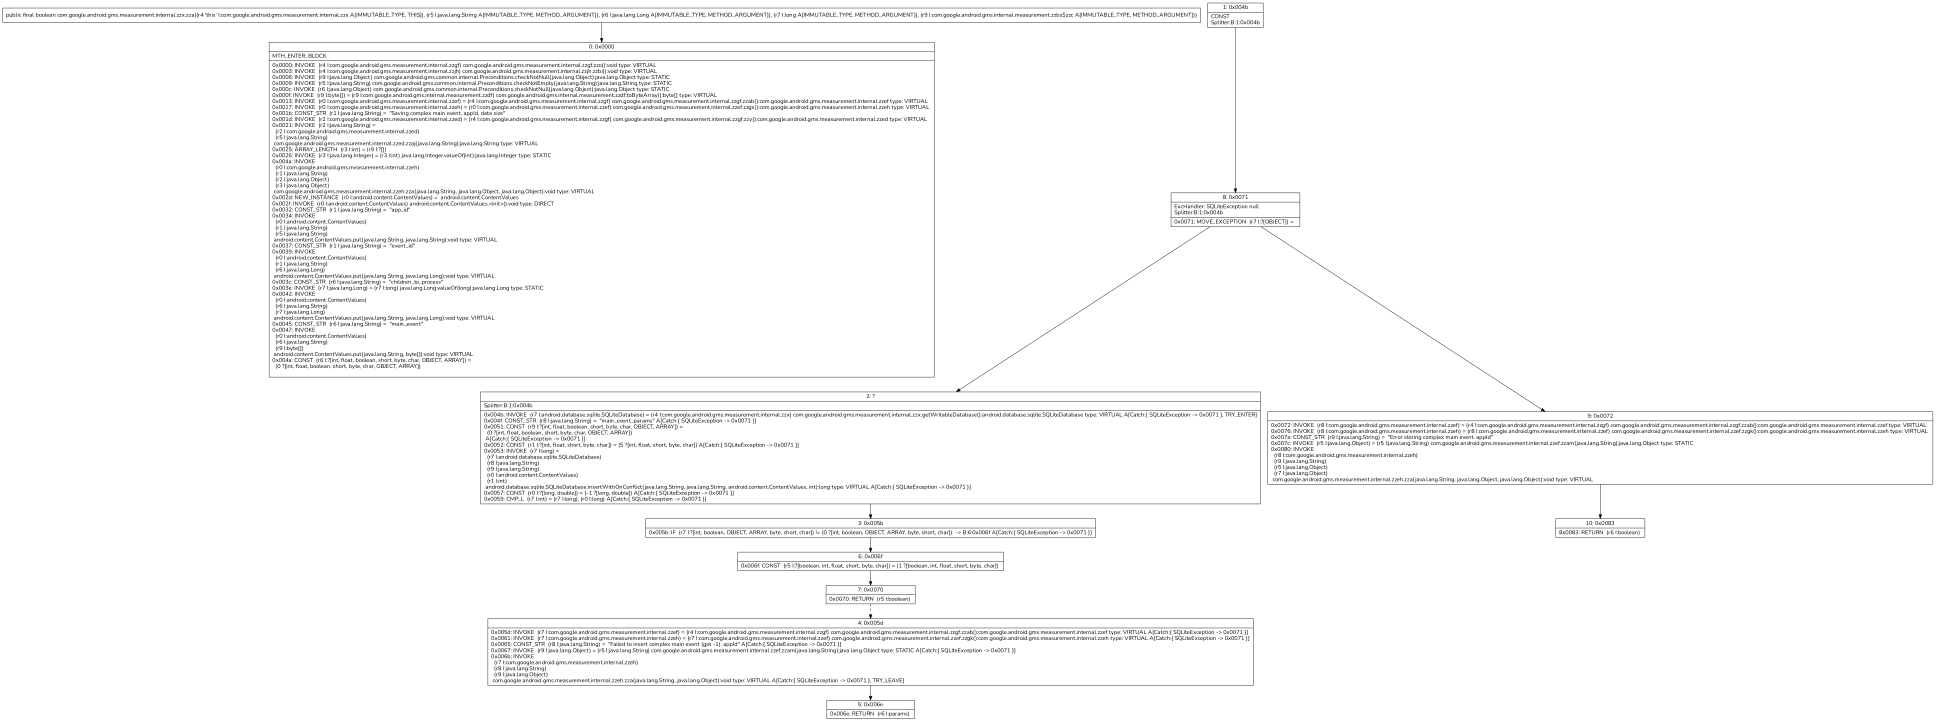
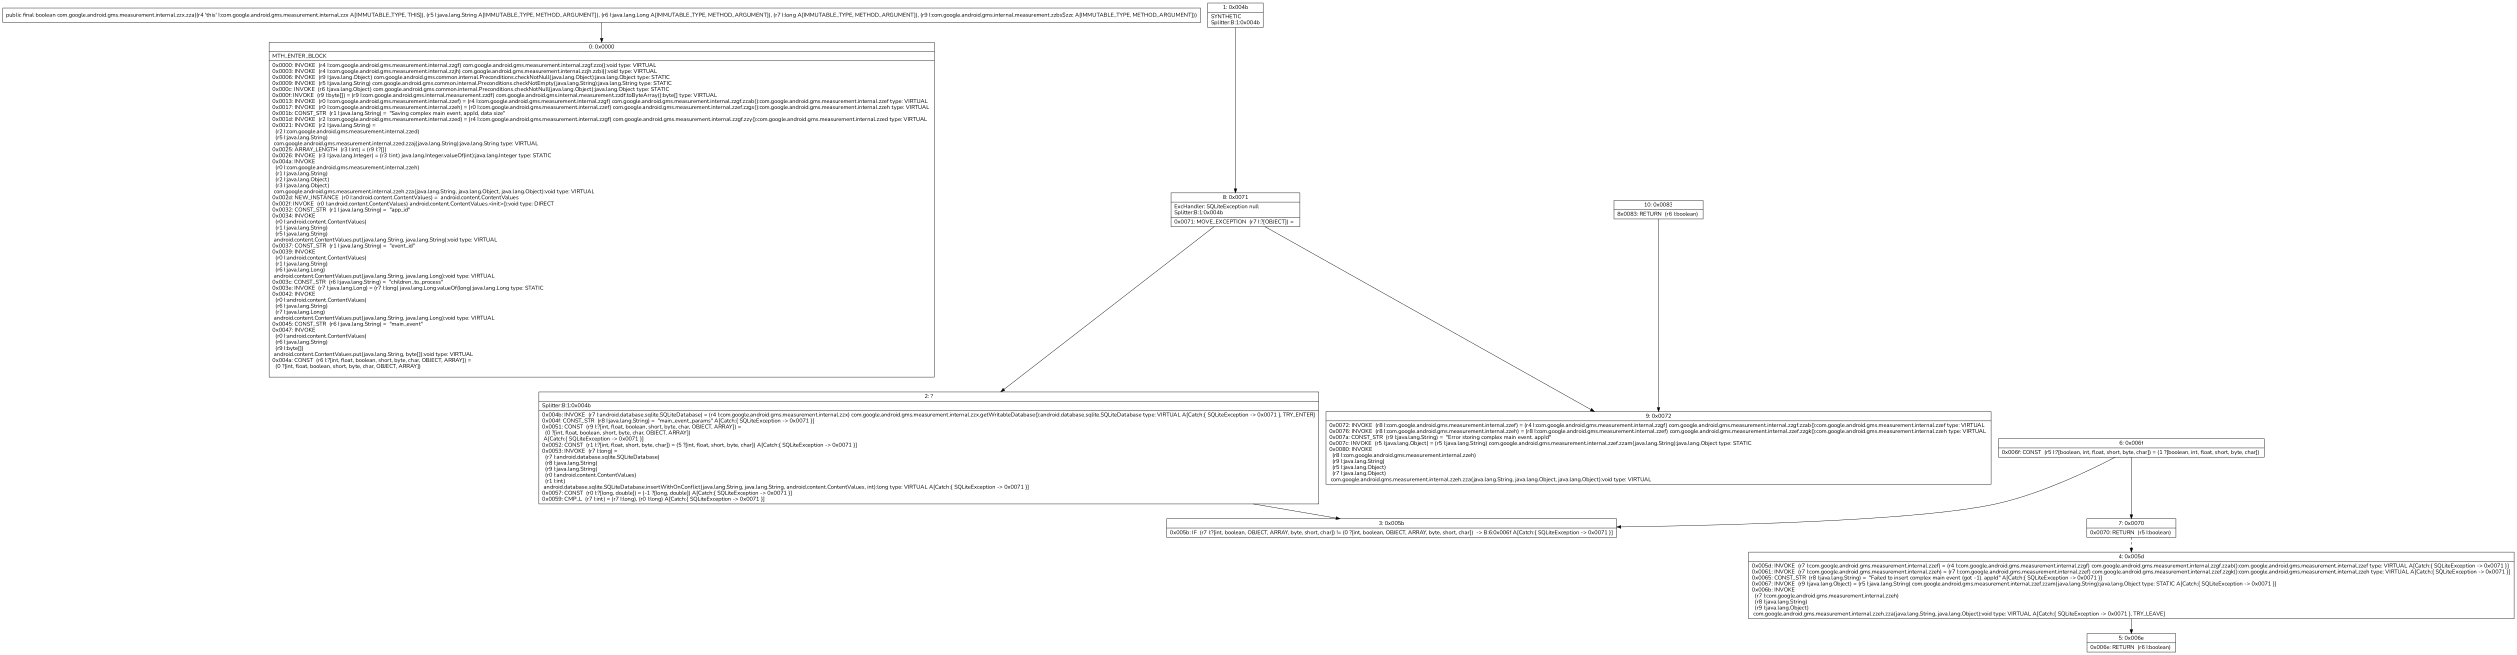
(1220, 17) -> (1226, 17)
(1600, 499) -> (1659, 313)
(871, 543) -> (1873, 518)
(871, 714) -> (2131, 647)
